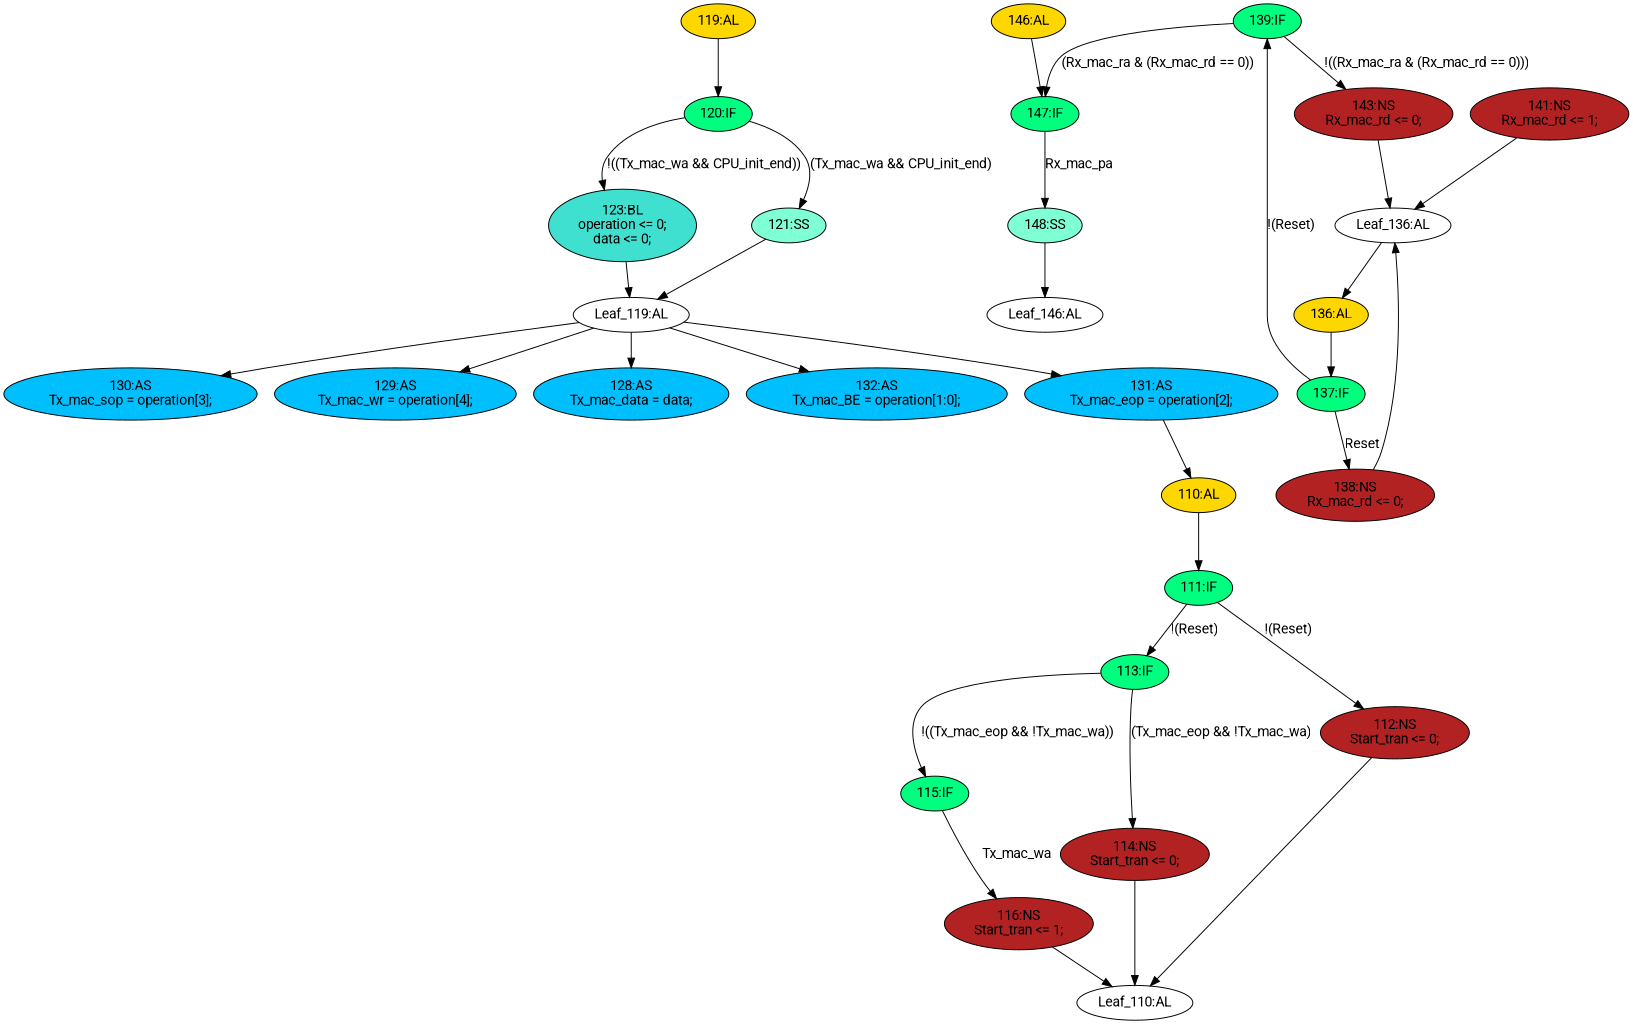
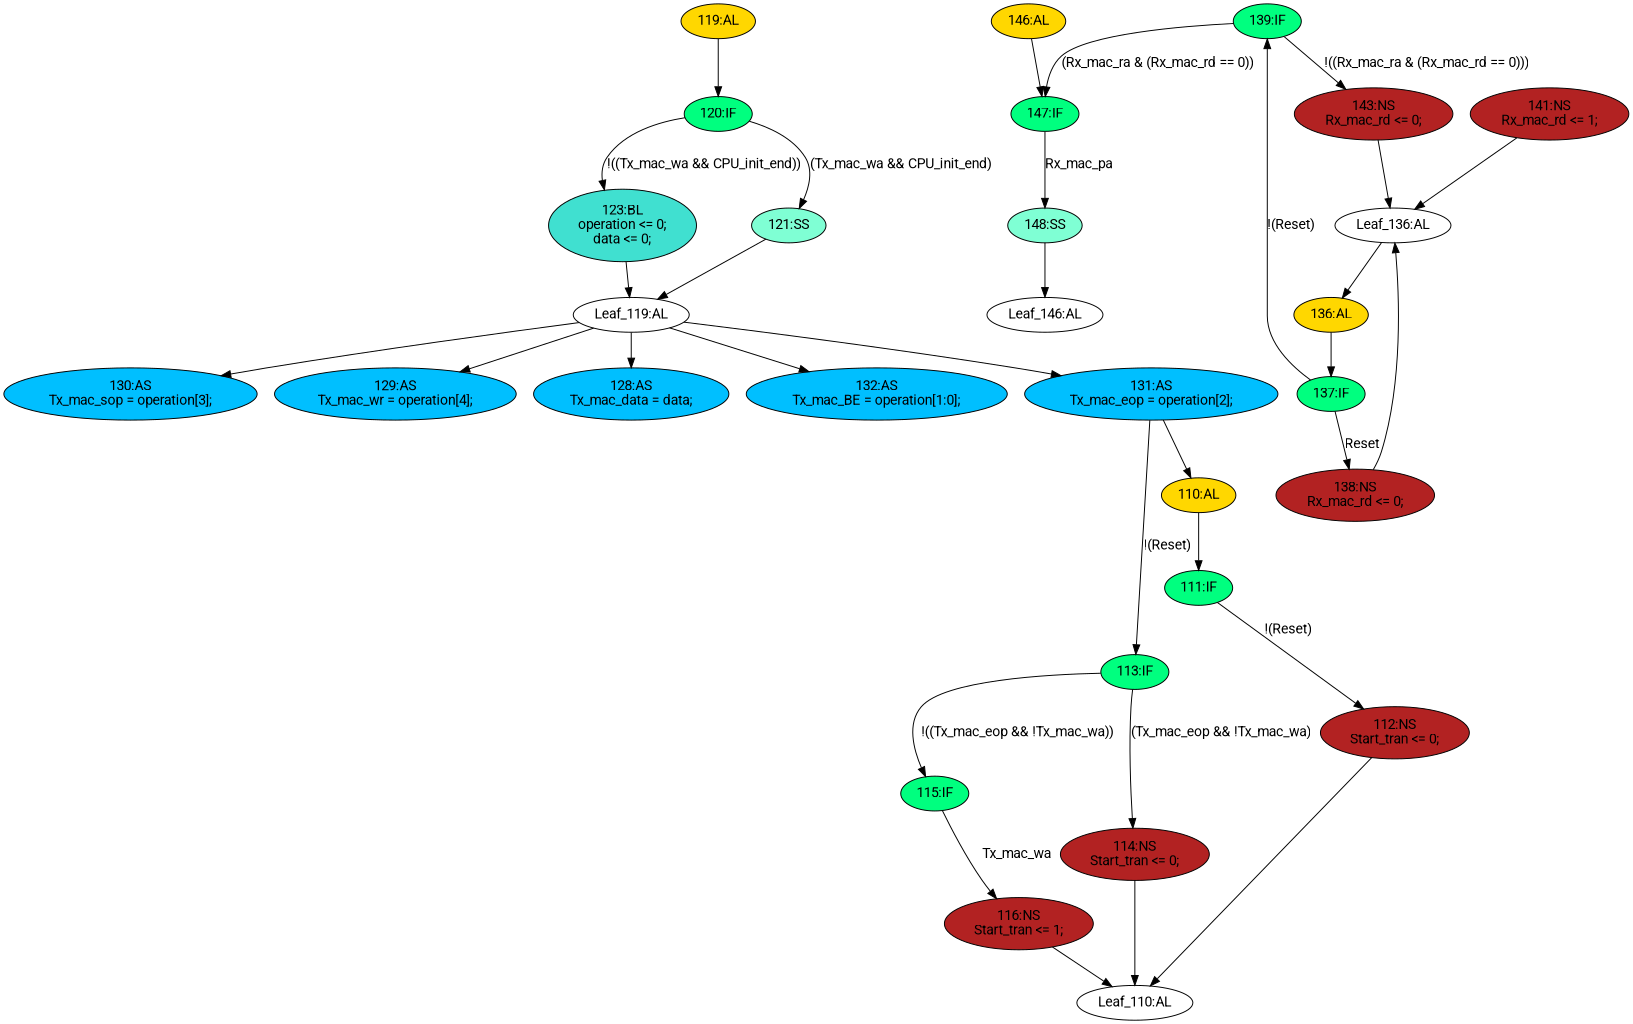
(1170, 626) -> (1143, 532)
